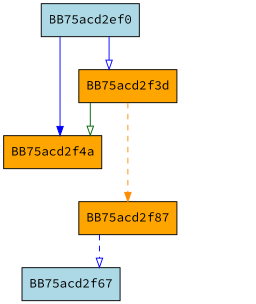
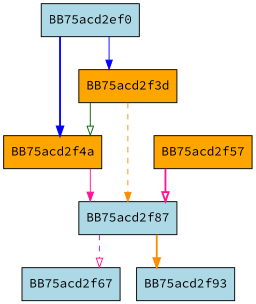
(109, 48) -> (109, 48)
(60, 82) -> (60, 82)
none -> (203, 152)
none -> (90, 180)
(128, 218) -> (128, 218)
(99, 246) -> (99, 246)
none -> (186, 284)
